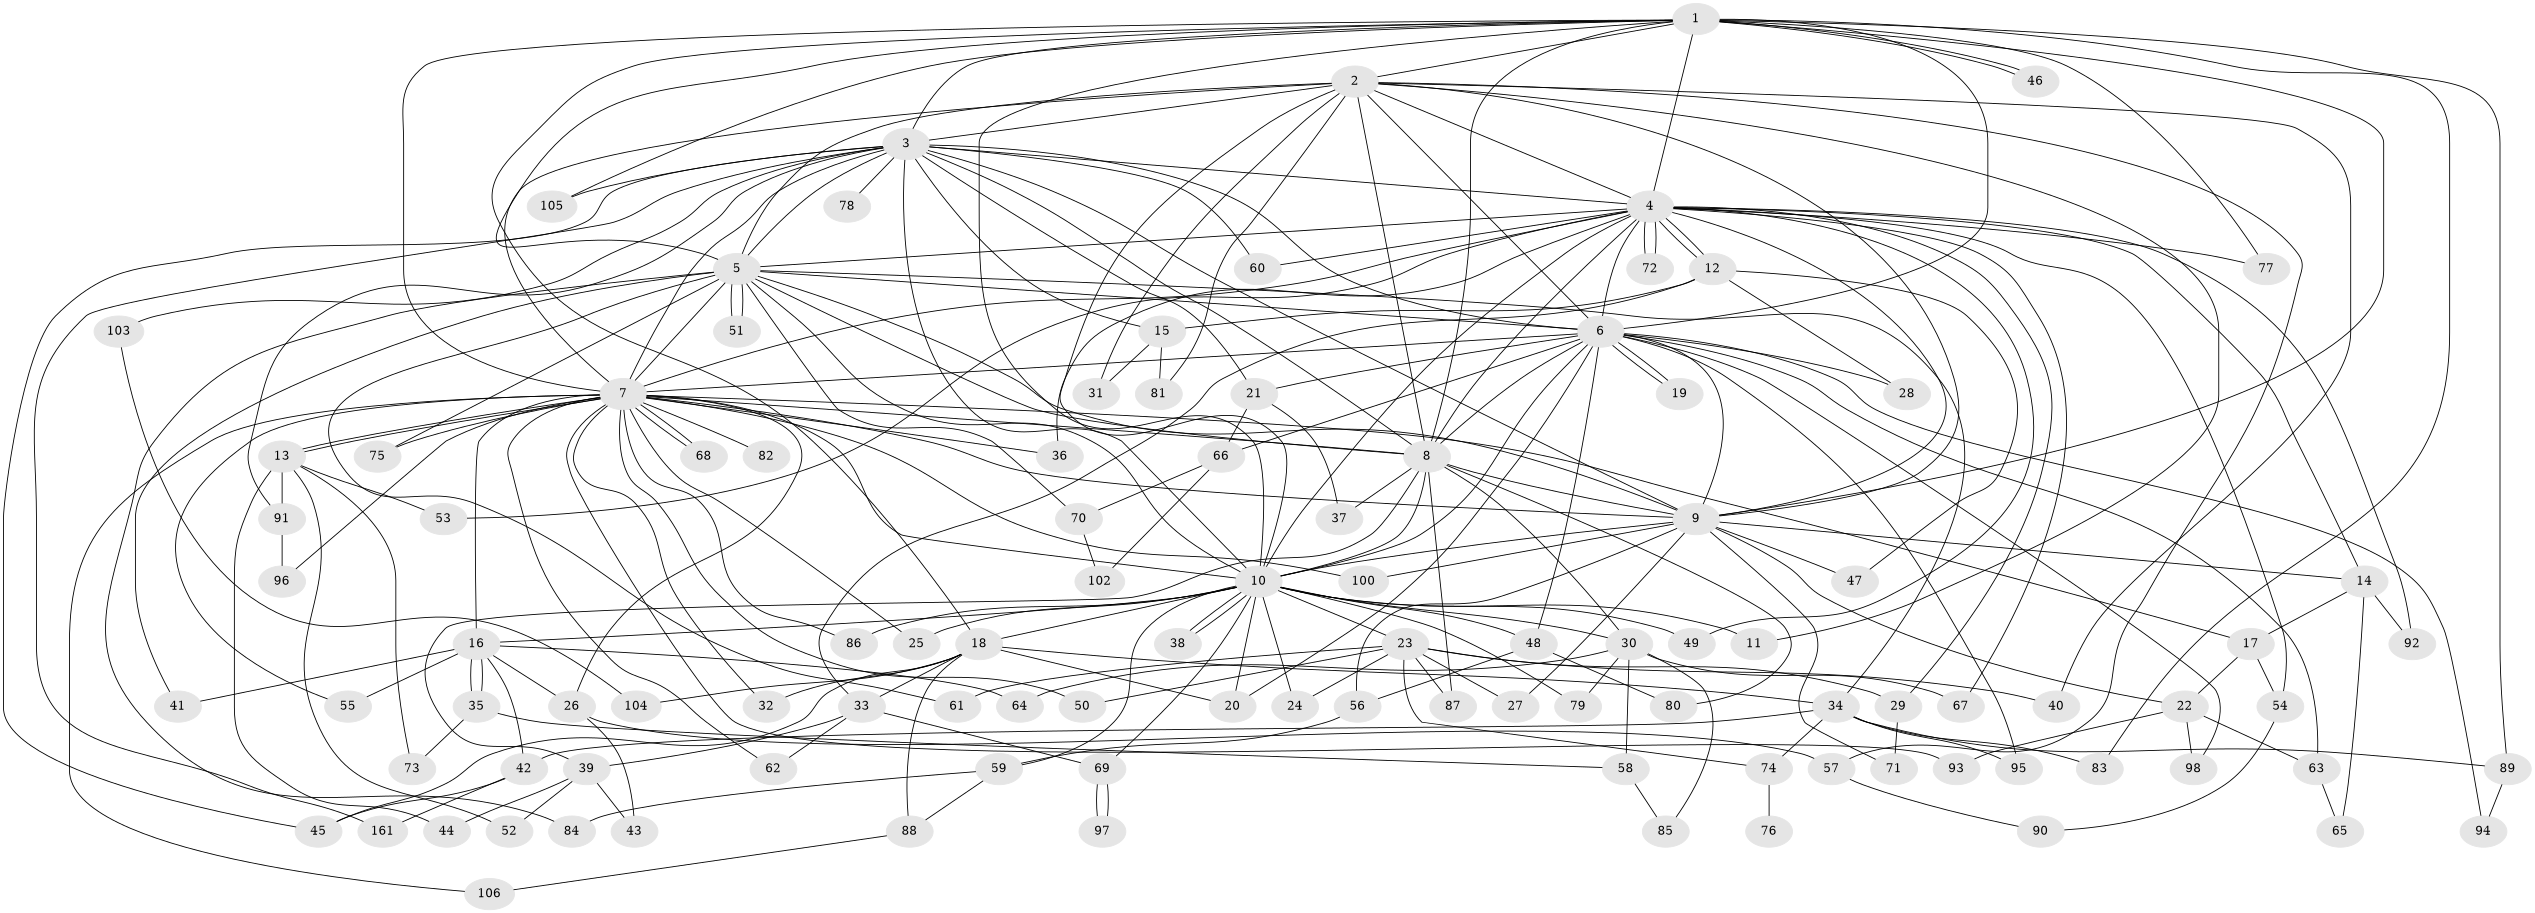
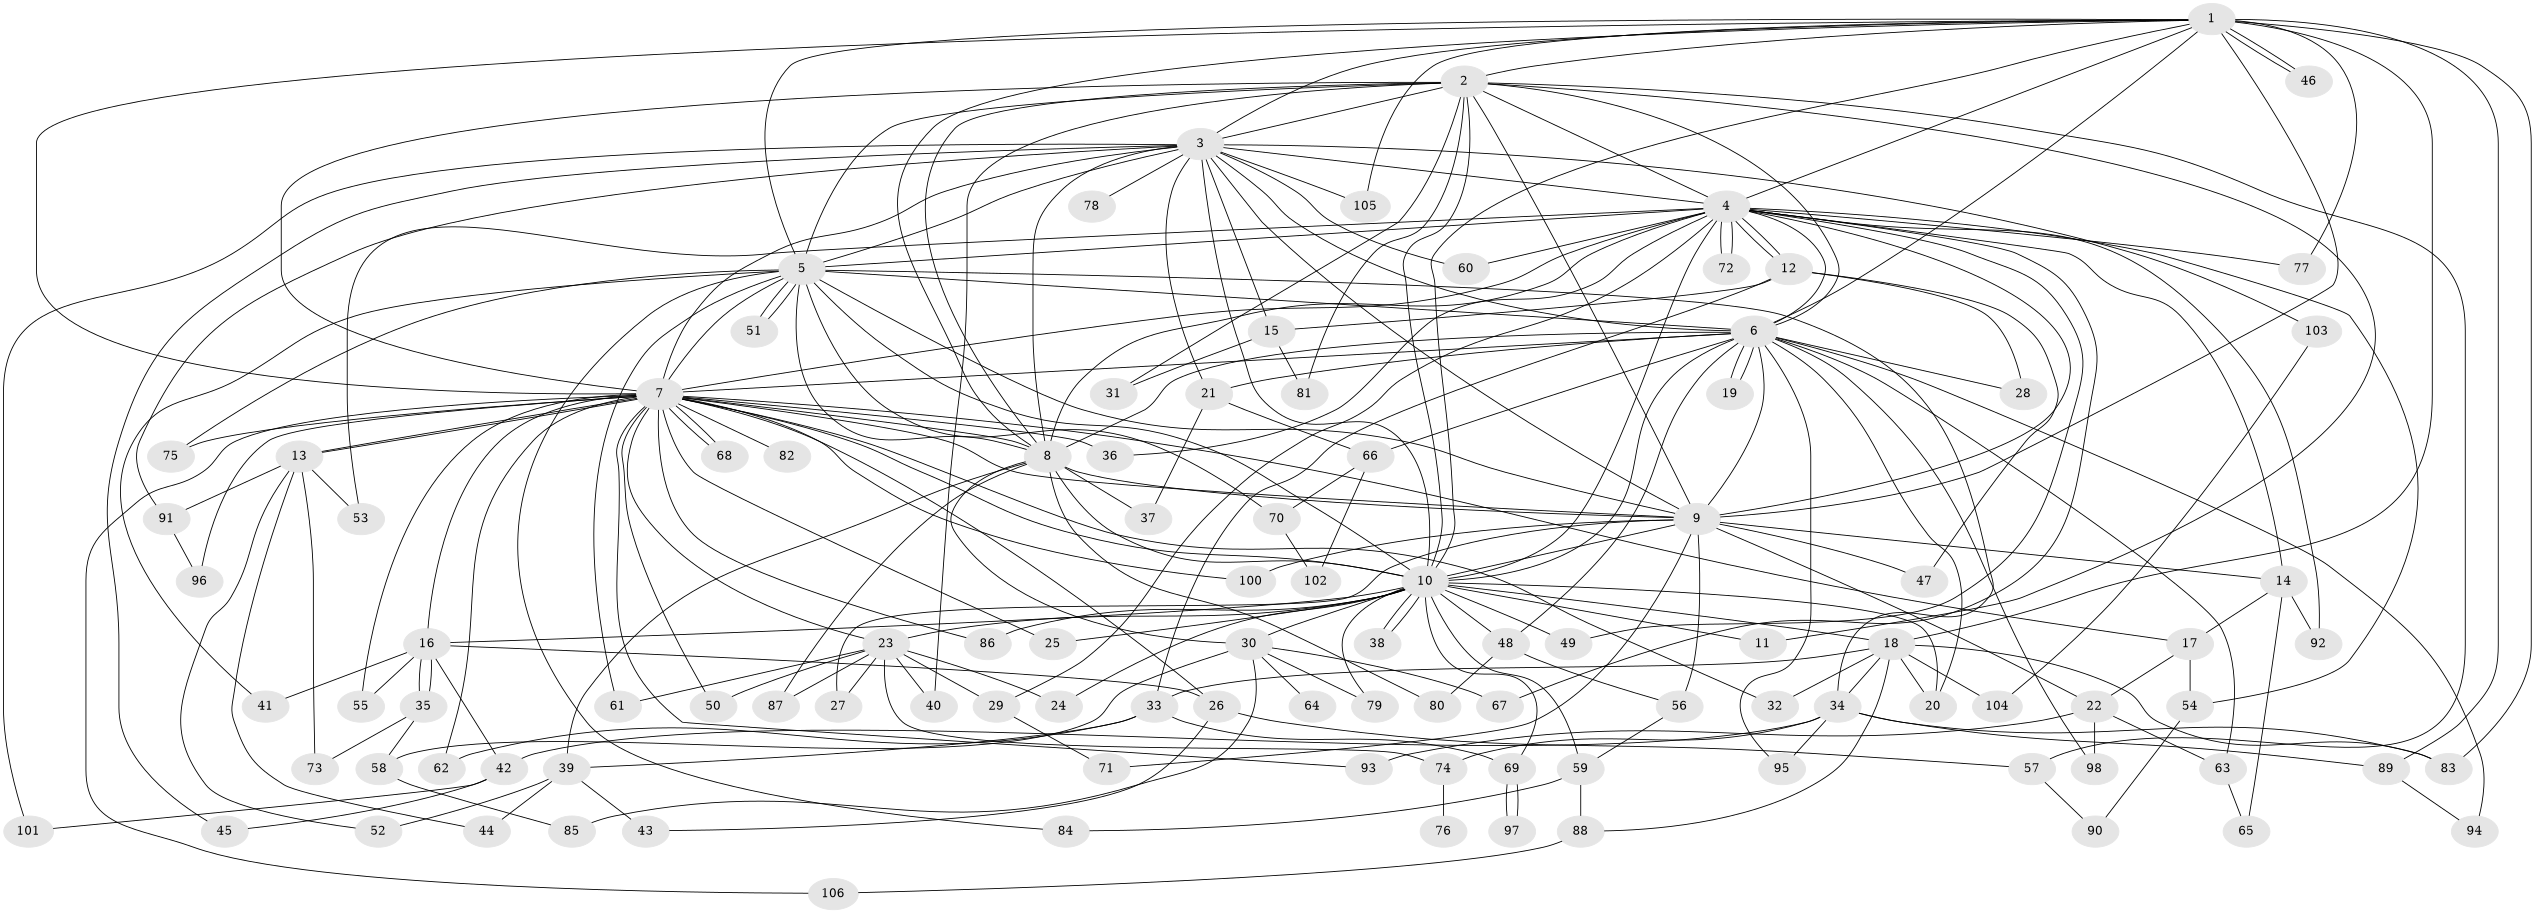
none -> (695, 564)
(740, 660) -> none
(618, 740) -> (2153, 719)
(383, 832) -> (29, 832)
